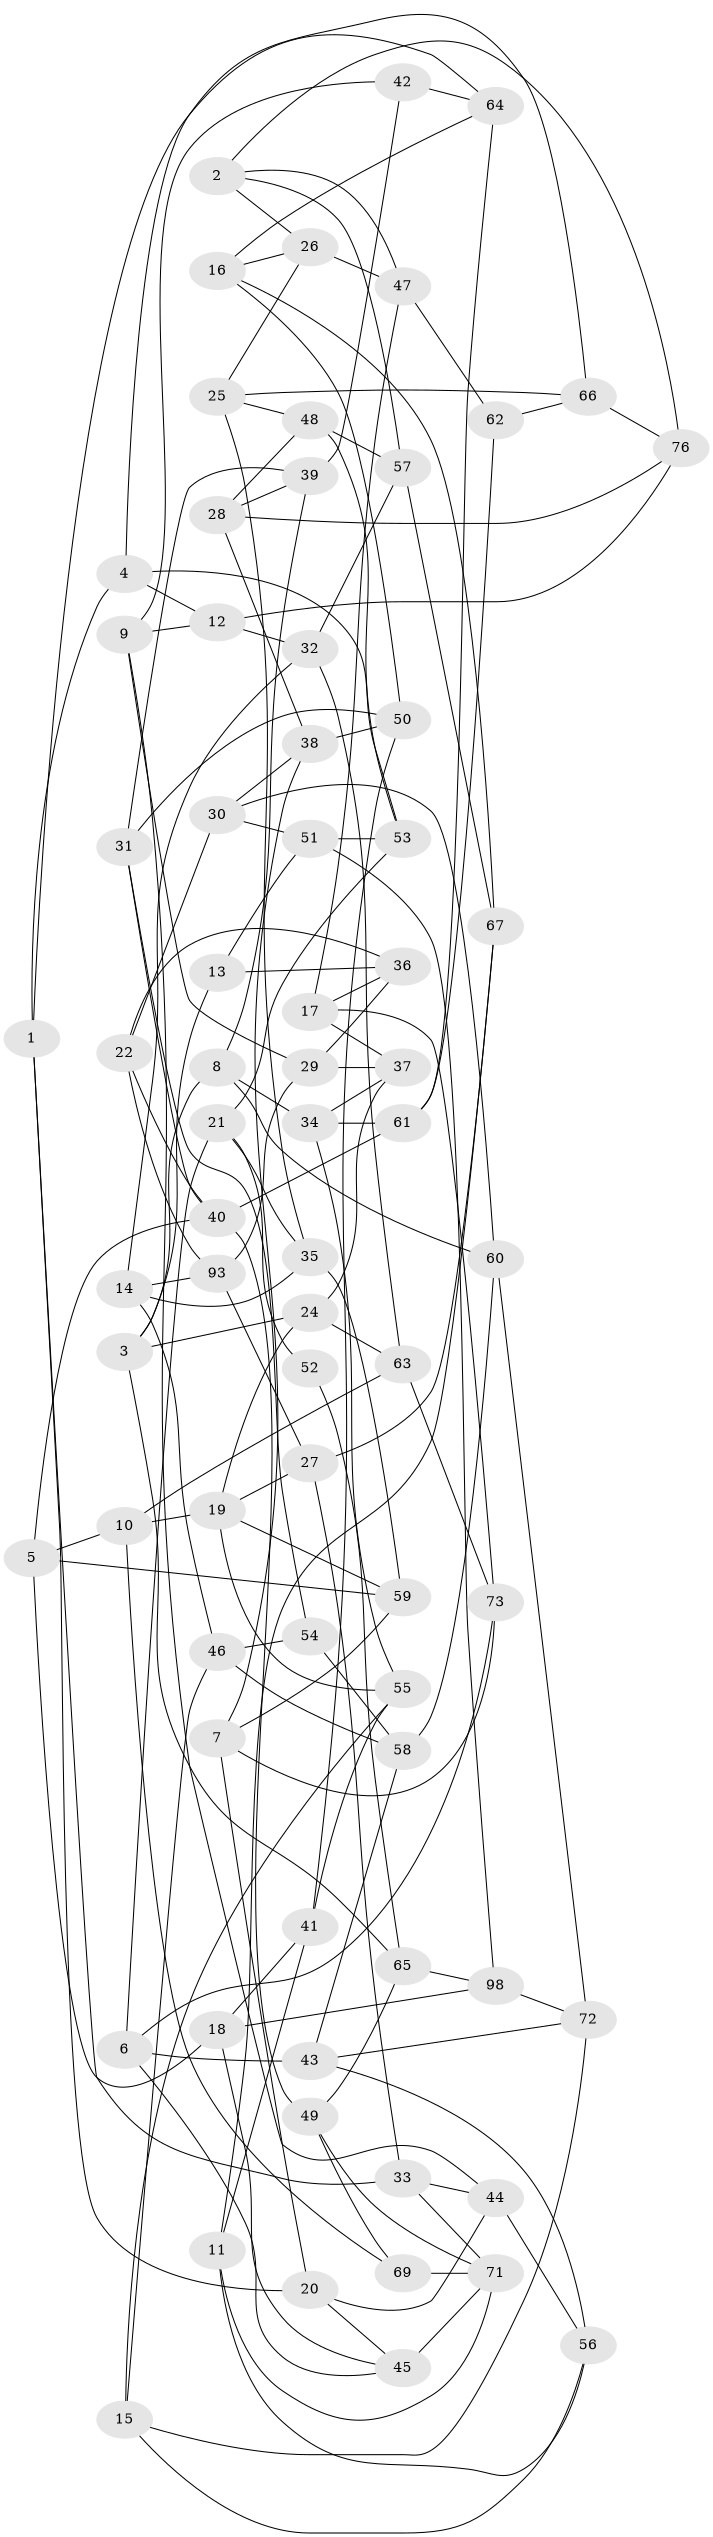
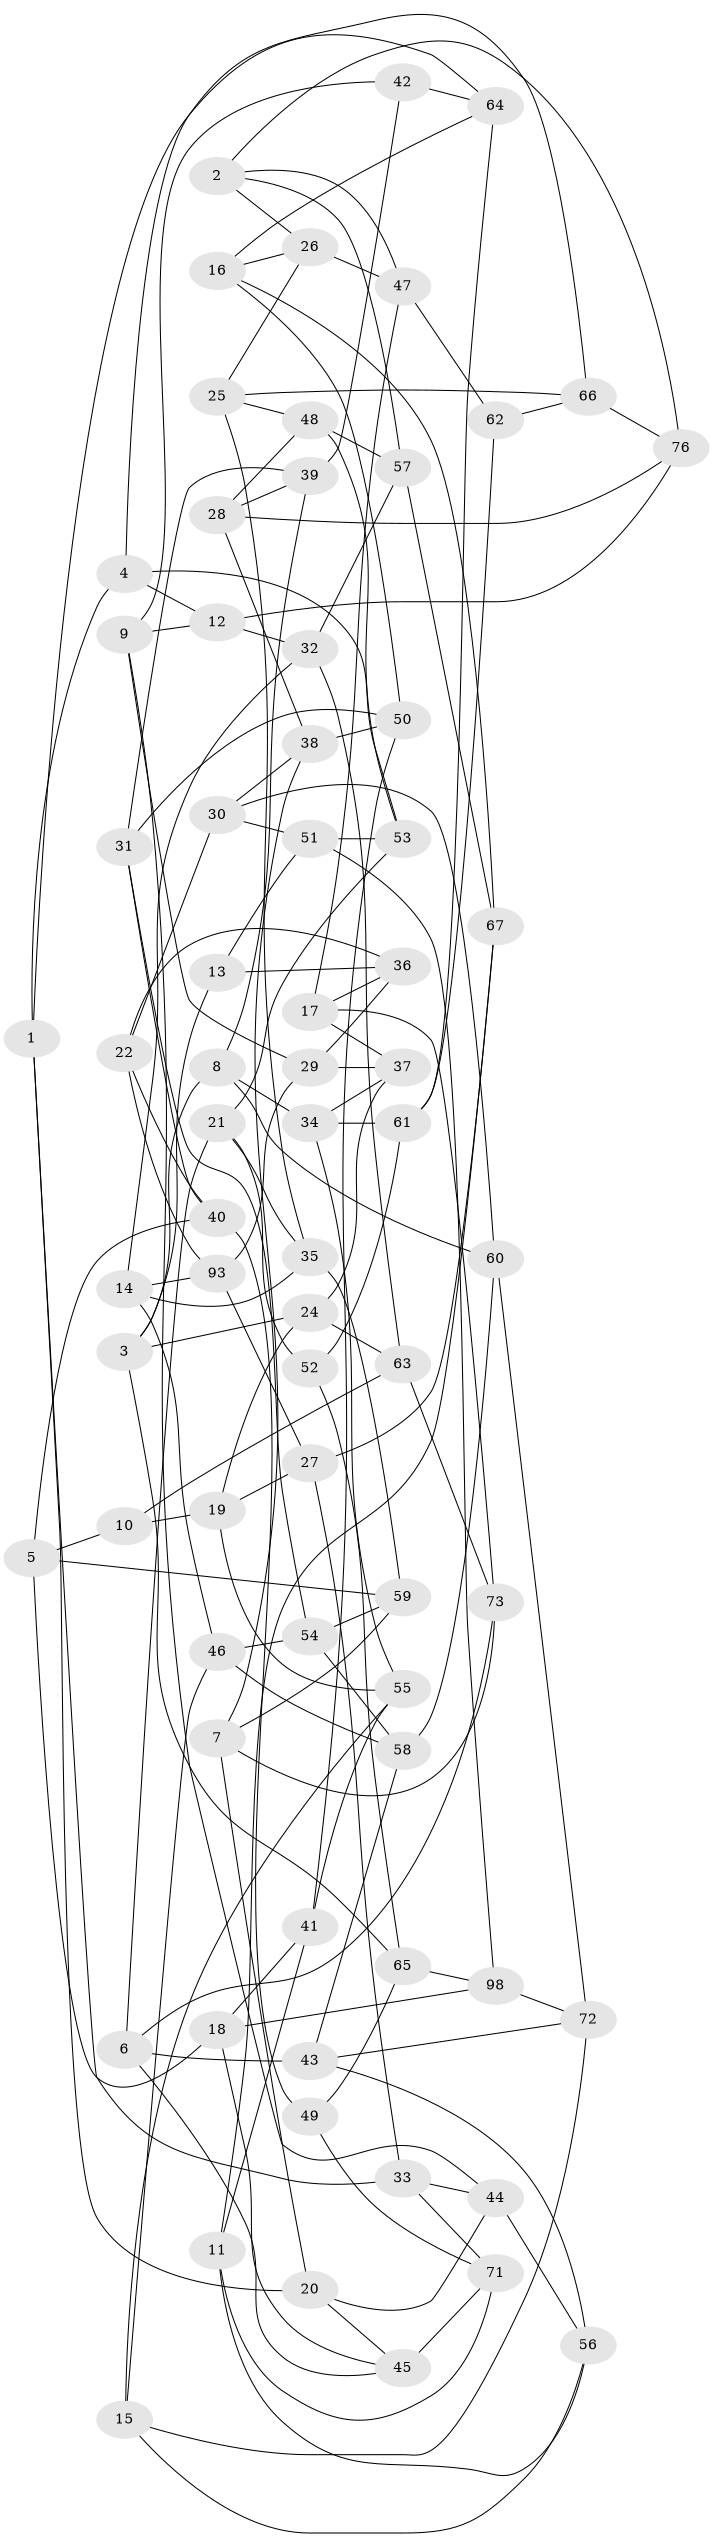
(317, 1167) -> (375, 1252)
(310, 1554) -> (357, 1617)
(403, 2273) -> none
